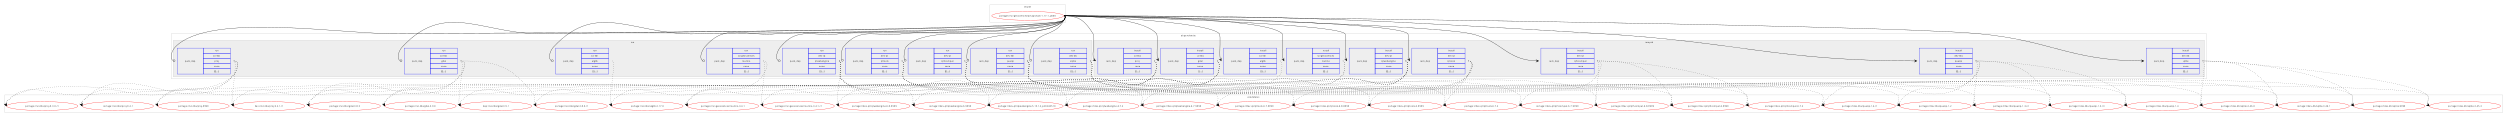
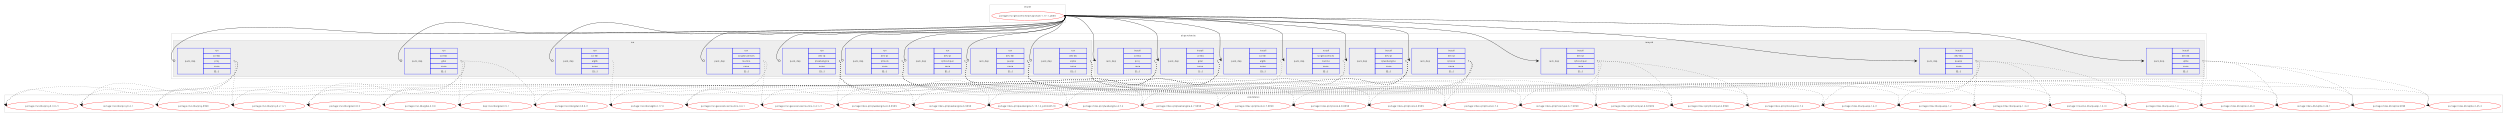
(269, 106) -> (269, 106)
(2087, 106) -> (2087, 106)
